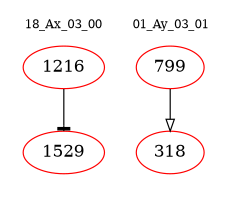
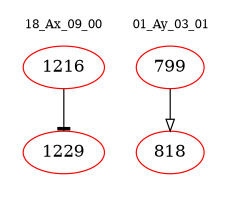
(64, 25) -> (64, 25)
(64, 152) -> (64, 152)
(170, 152) -> (170, 152)
